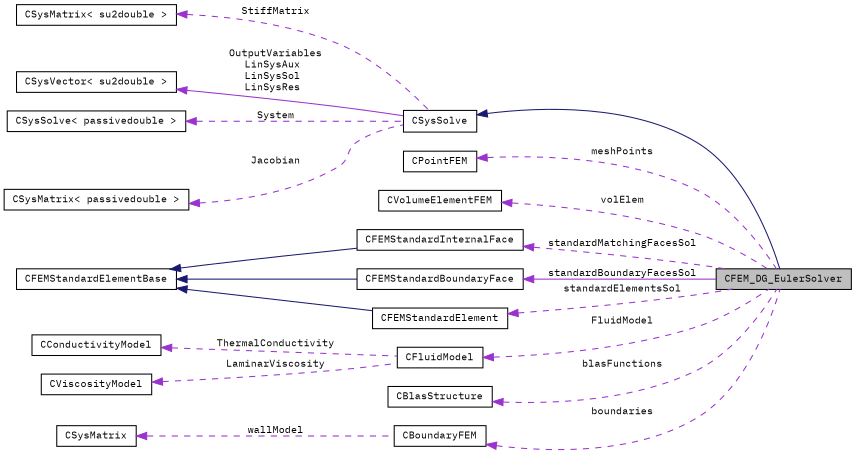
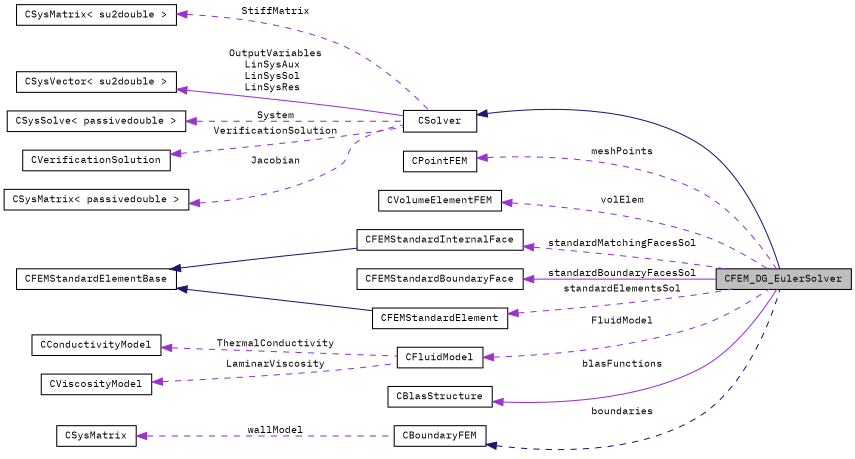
(440, 121) -> (440, 121)
none -> (96, 160)
(272, 279) -> none
(658, 385) -> (658, 385)
(675, 429) -> (675, 429)
